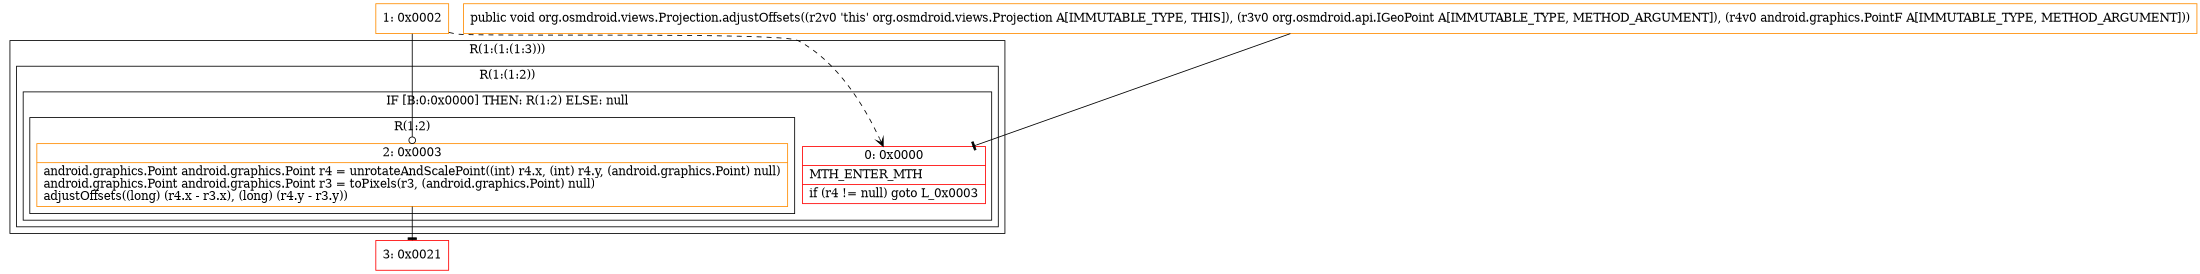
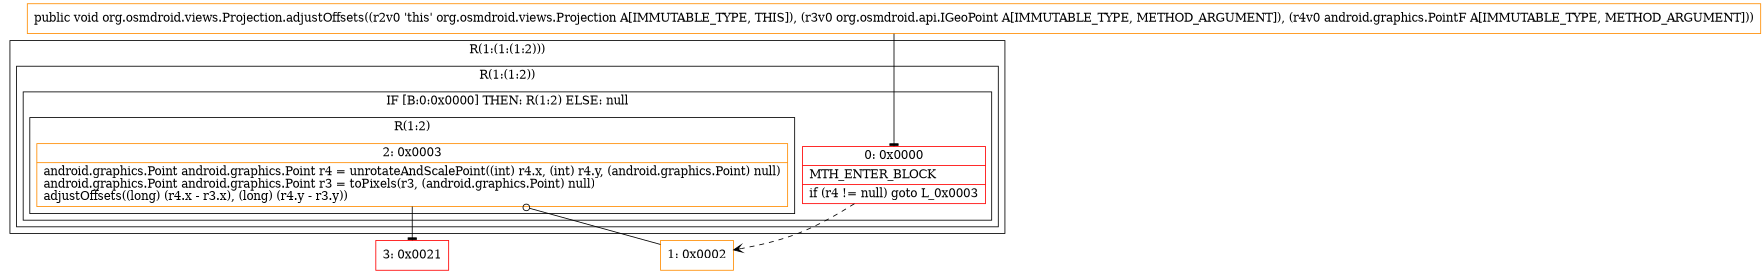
(688, 35) -> (783, 239)
(507, 50) -> (507, 50)
(866, 175) -> (873, 175)
